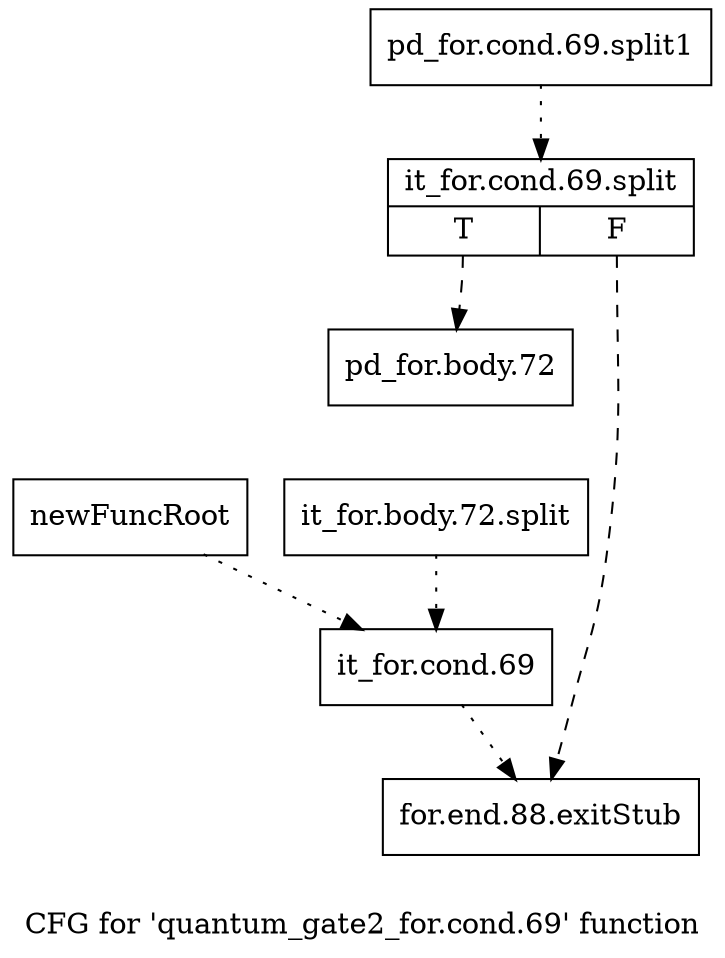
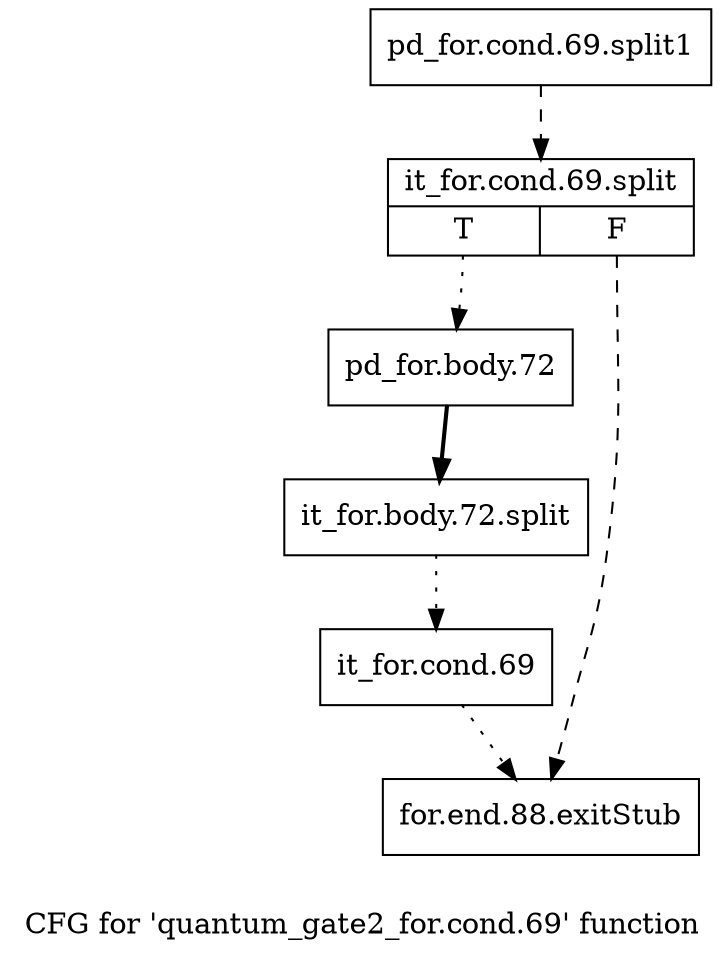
(541, 112) -> (541, 112)
(462, 283) -> (462, 283)
none -> (444, 432)
(130, 517) -> none
